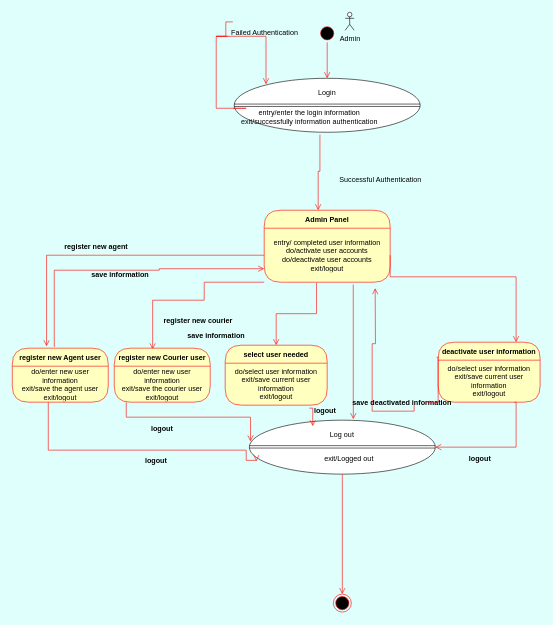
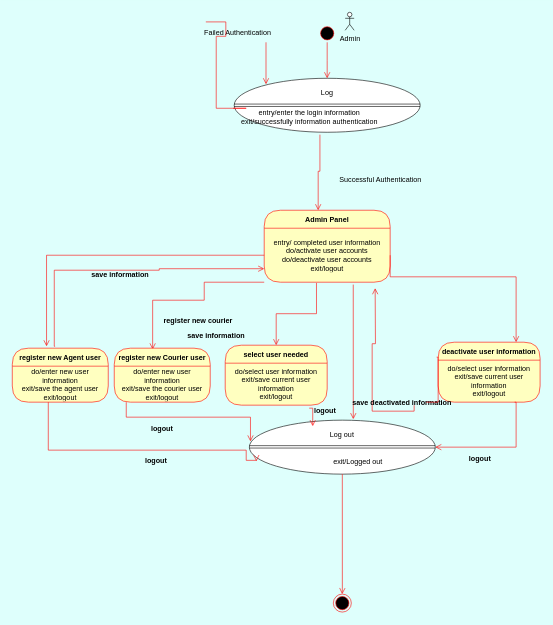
(265, 33) -> (238, 33)
(327, 93) -> (327, 93)
(96, 246) -> none
(349, 459) -> (358, 462)
